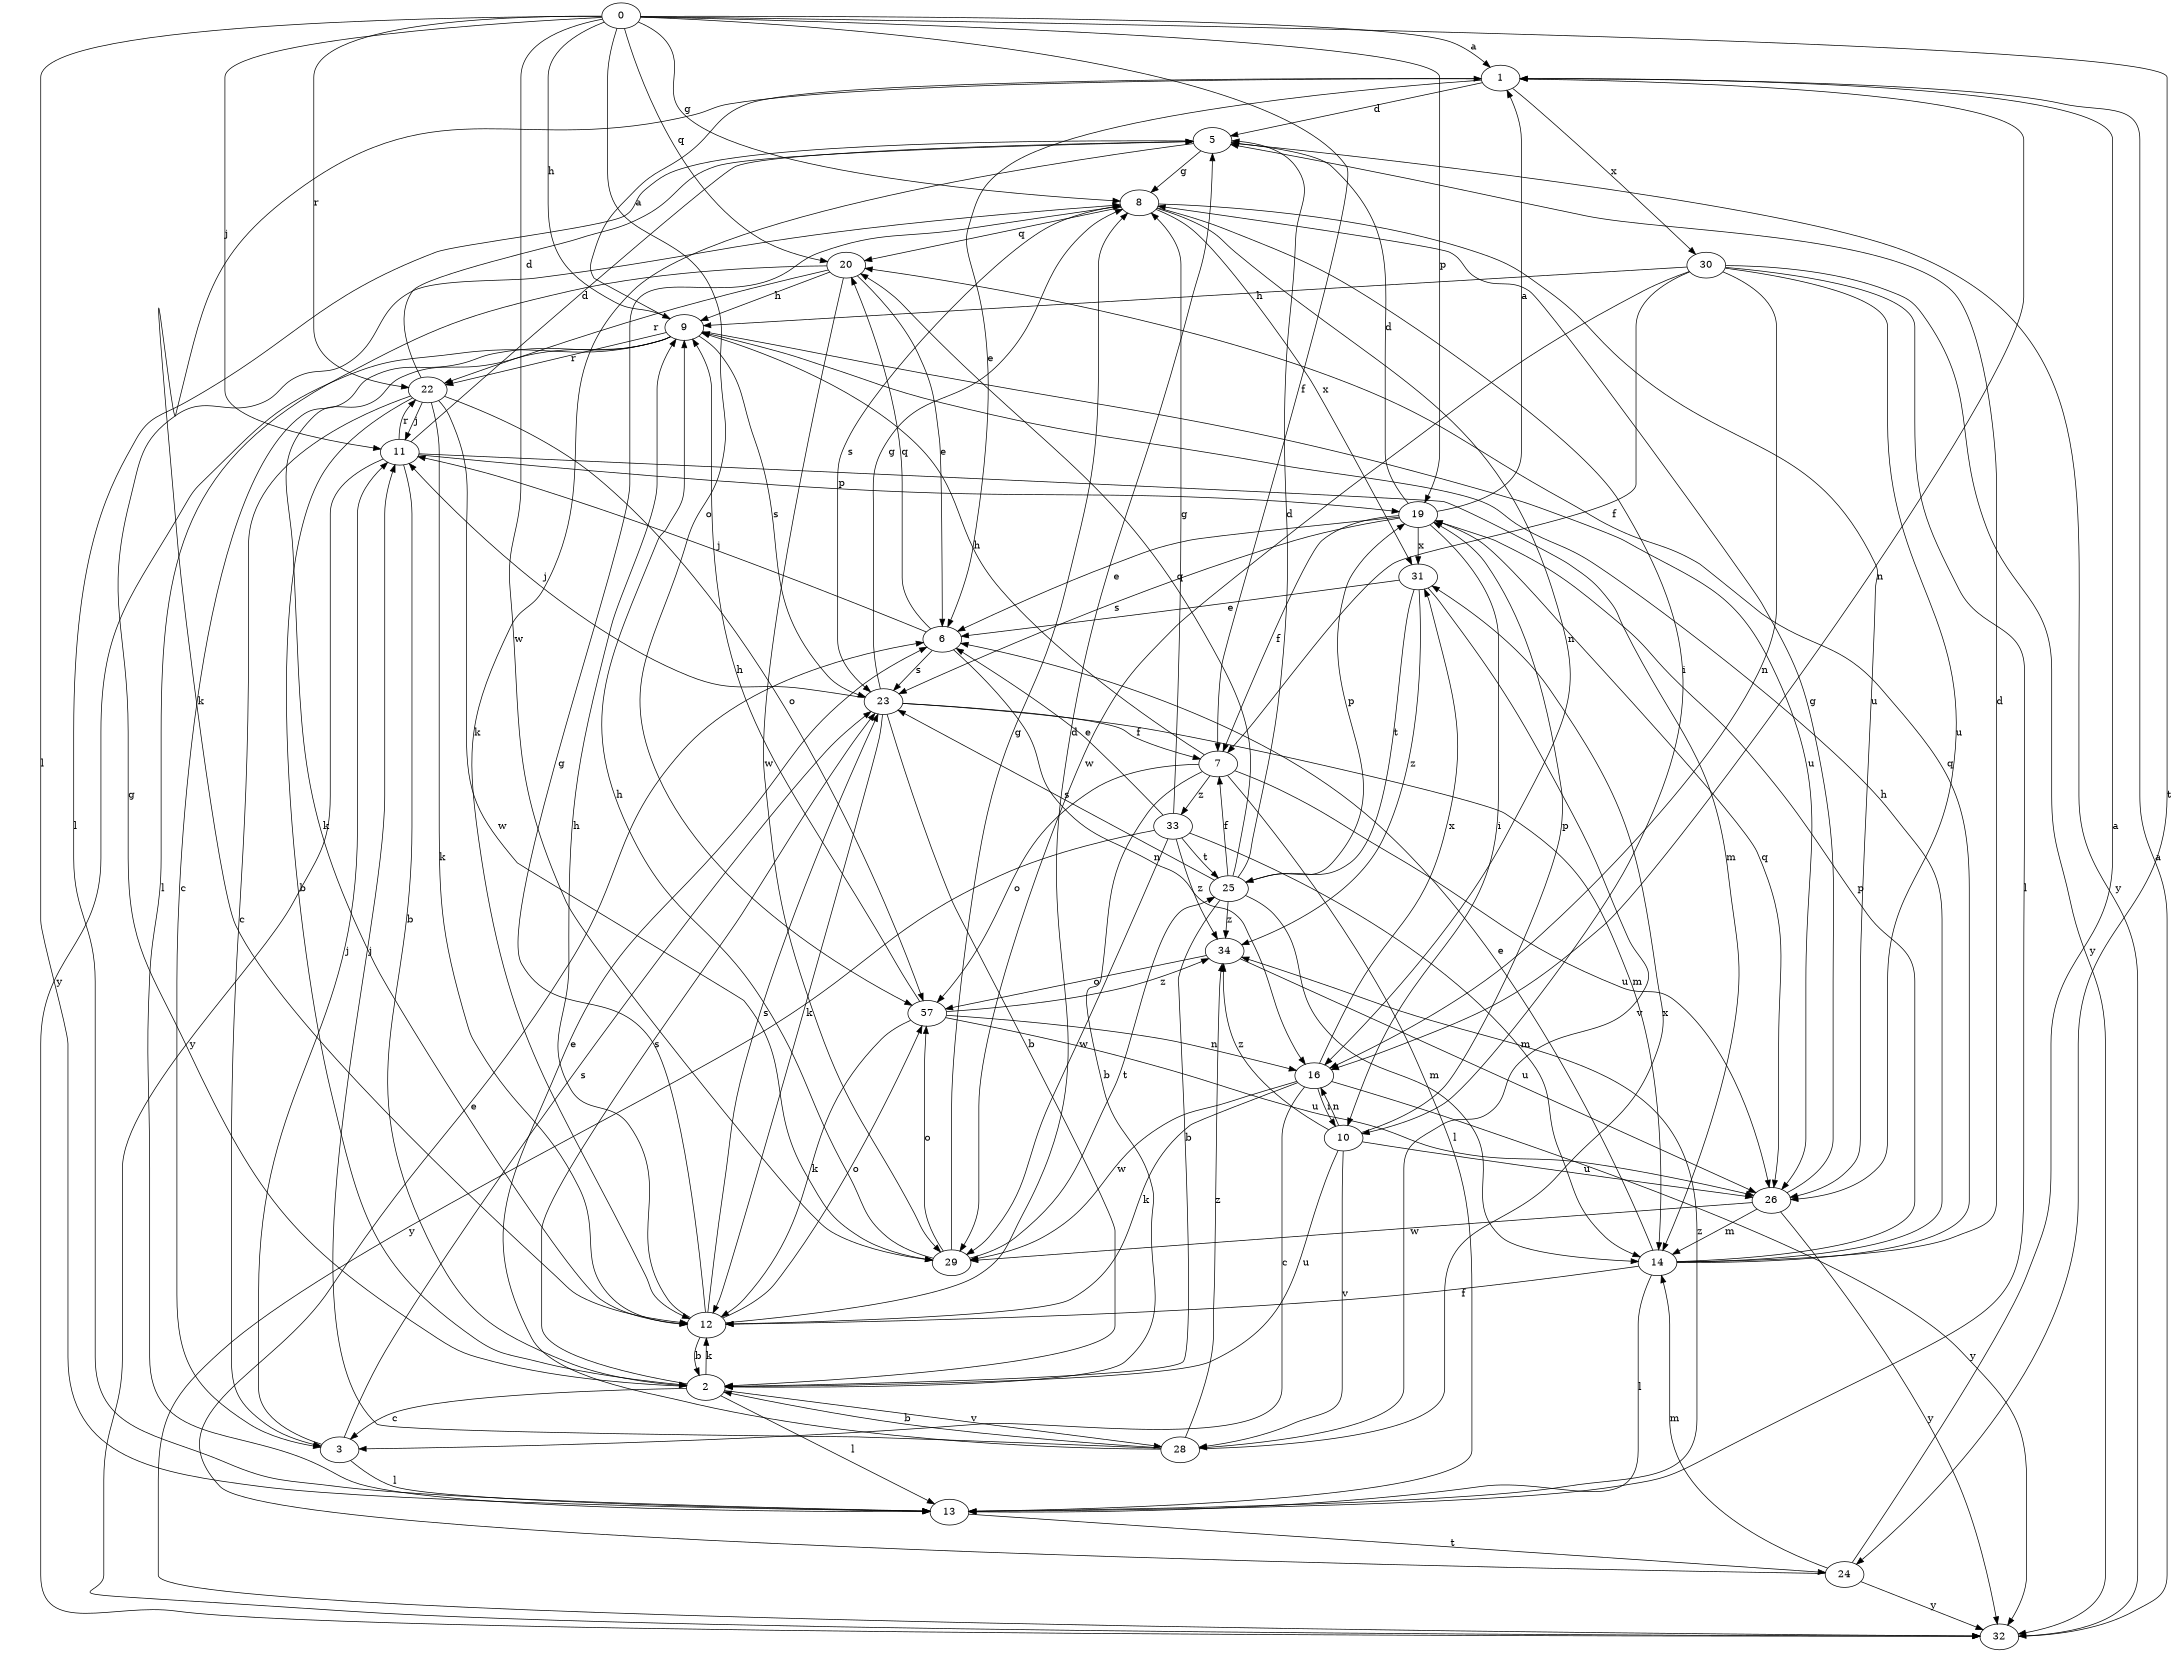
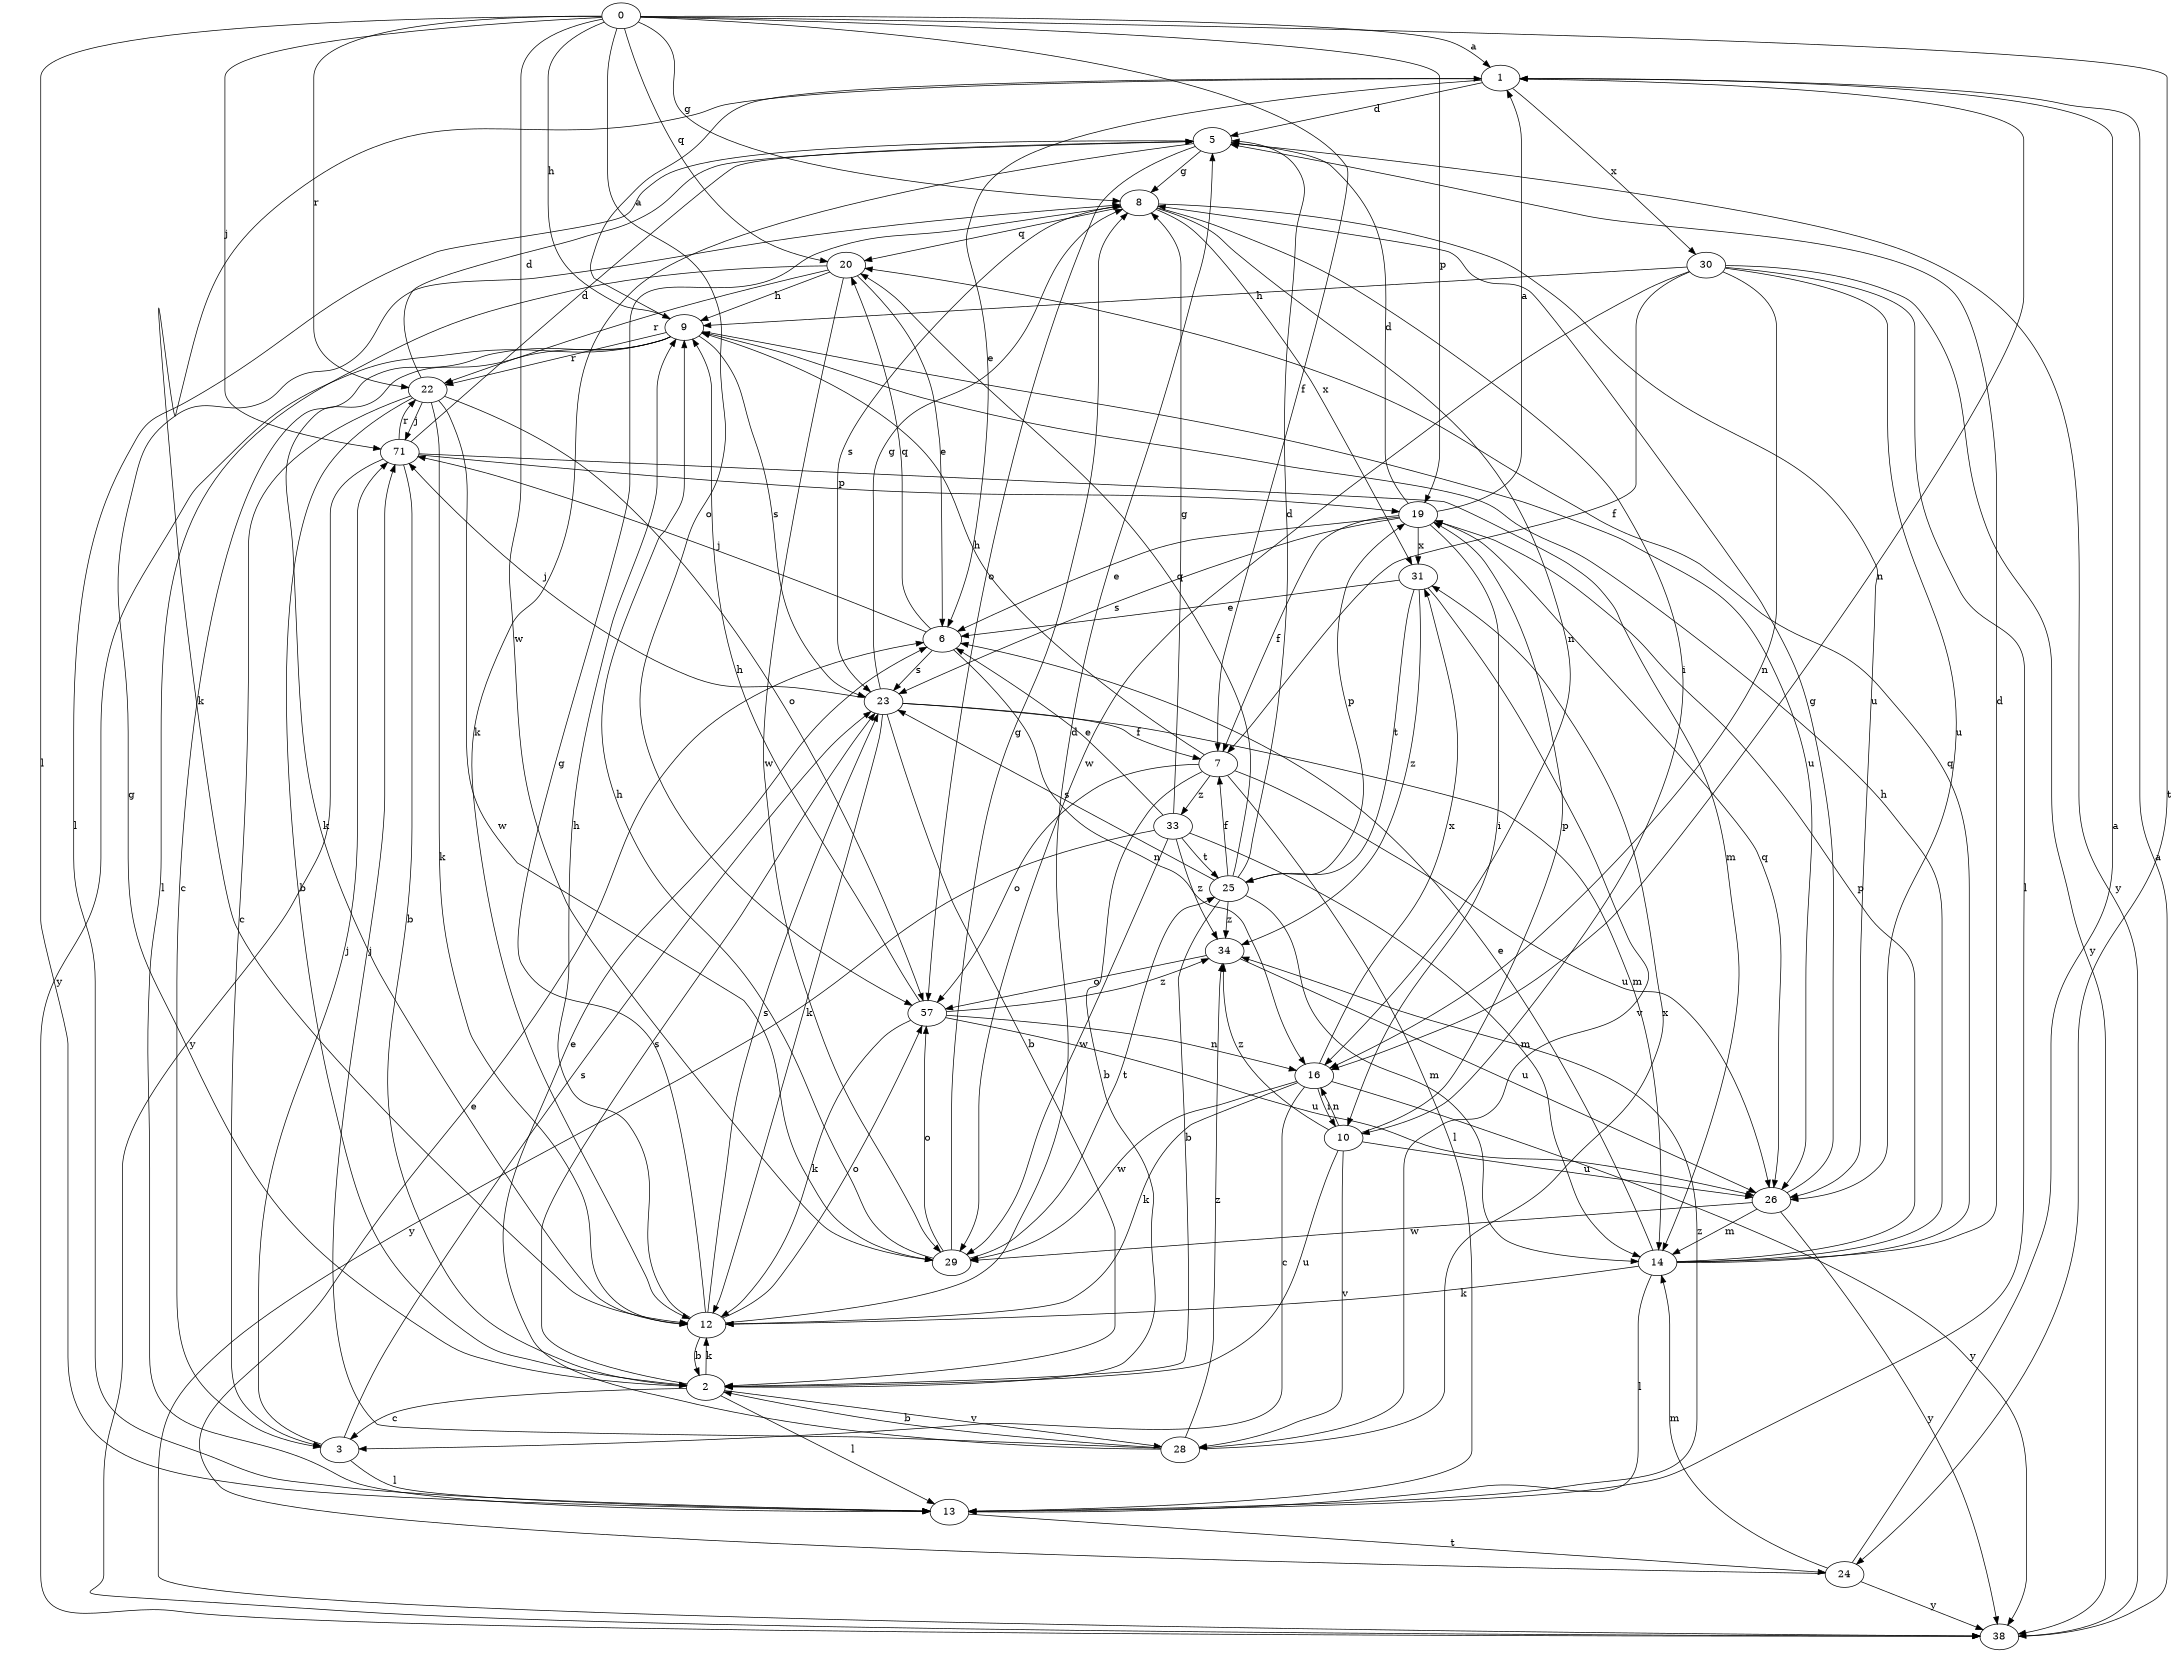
(400, 452) -> (400, 452)
none -> (995, 536)
(1464, 1294) -> (1464, 1294)
(1999, 1637) -> (1999, 1637)
